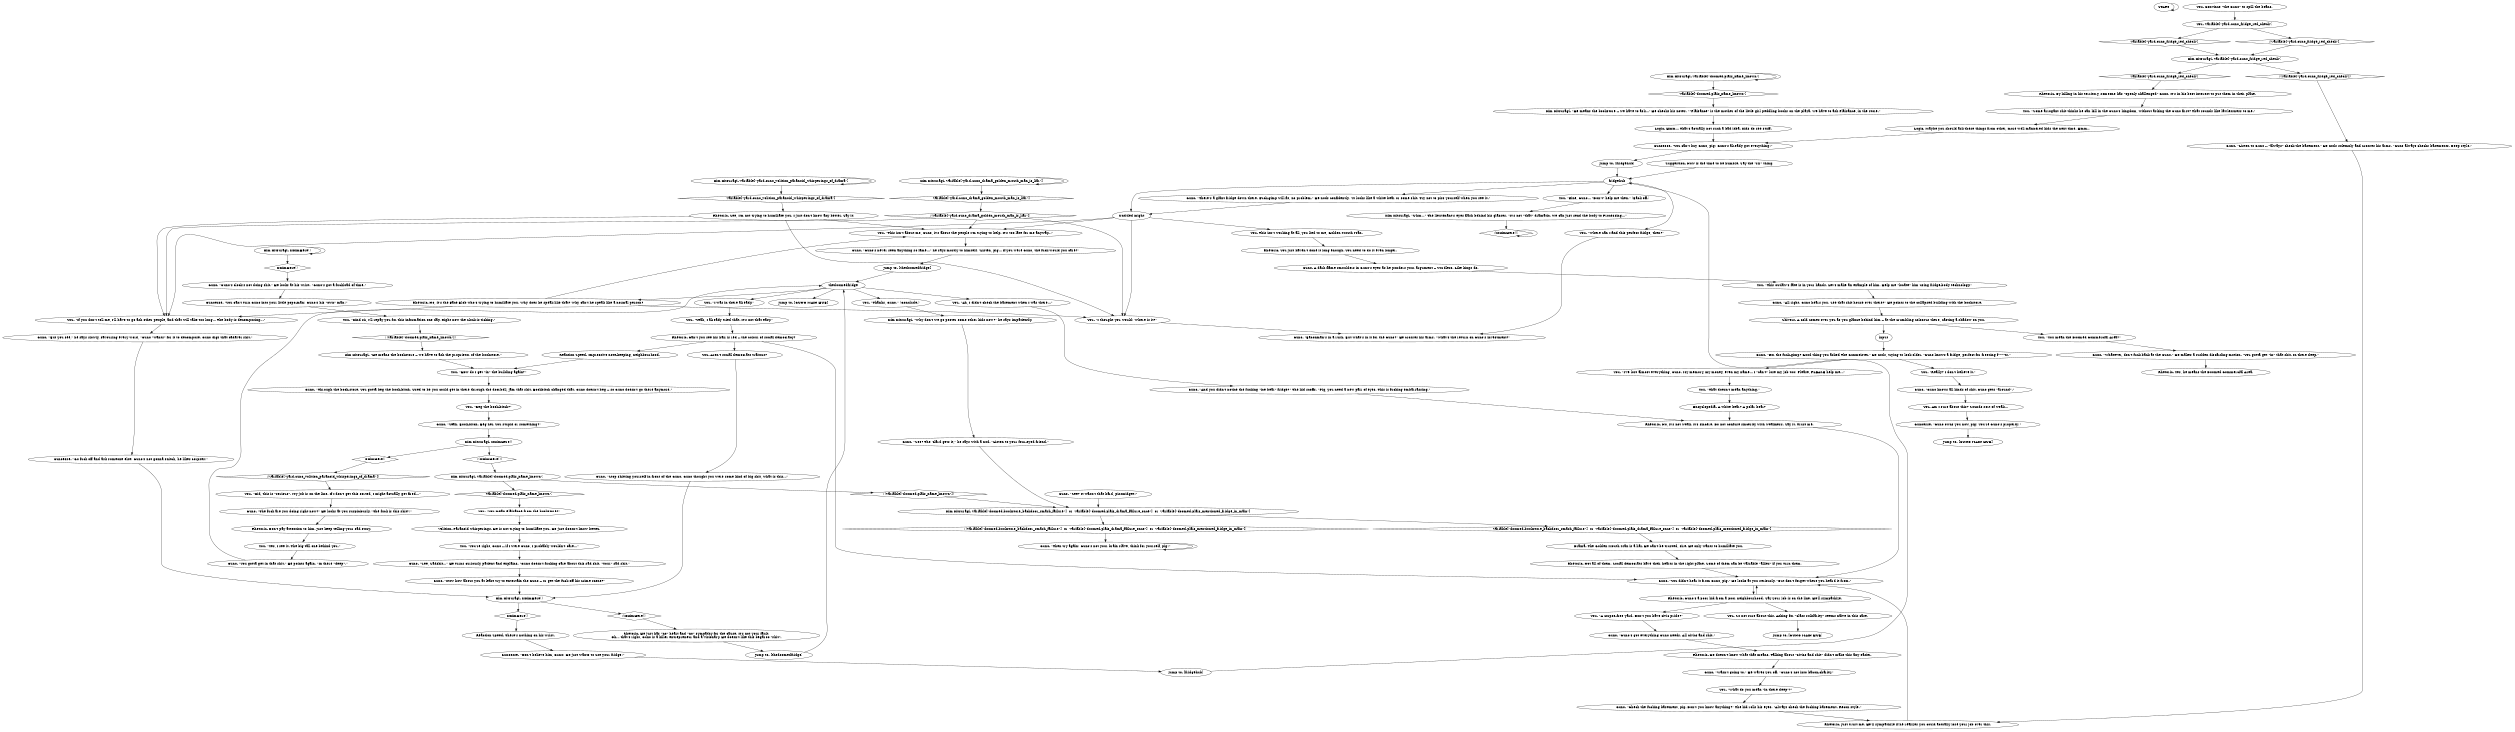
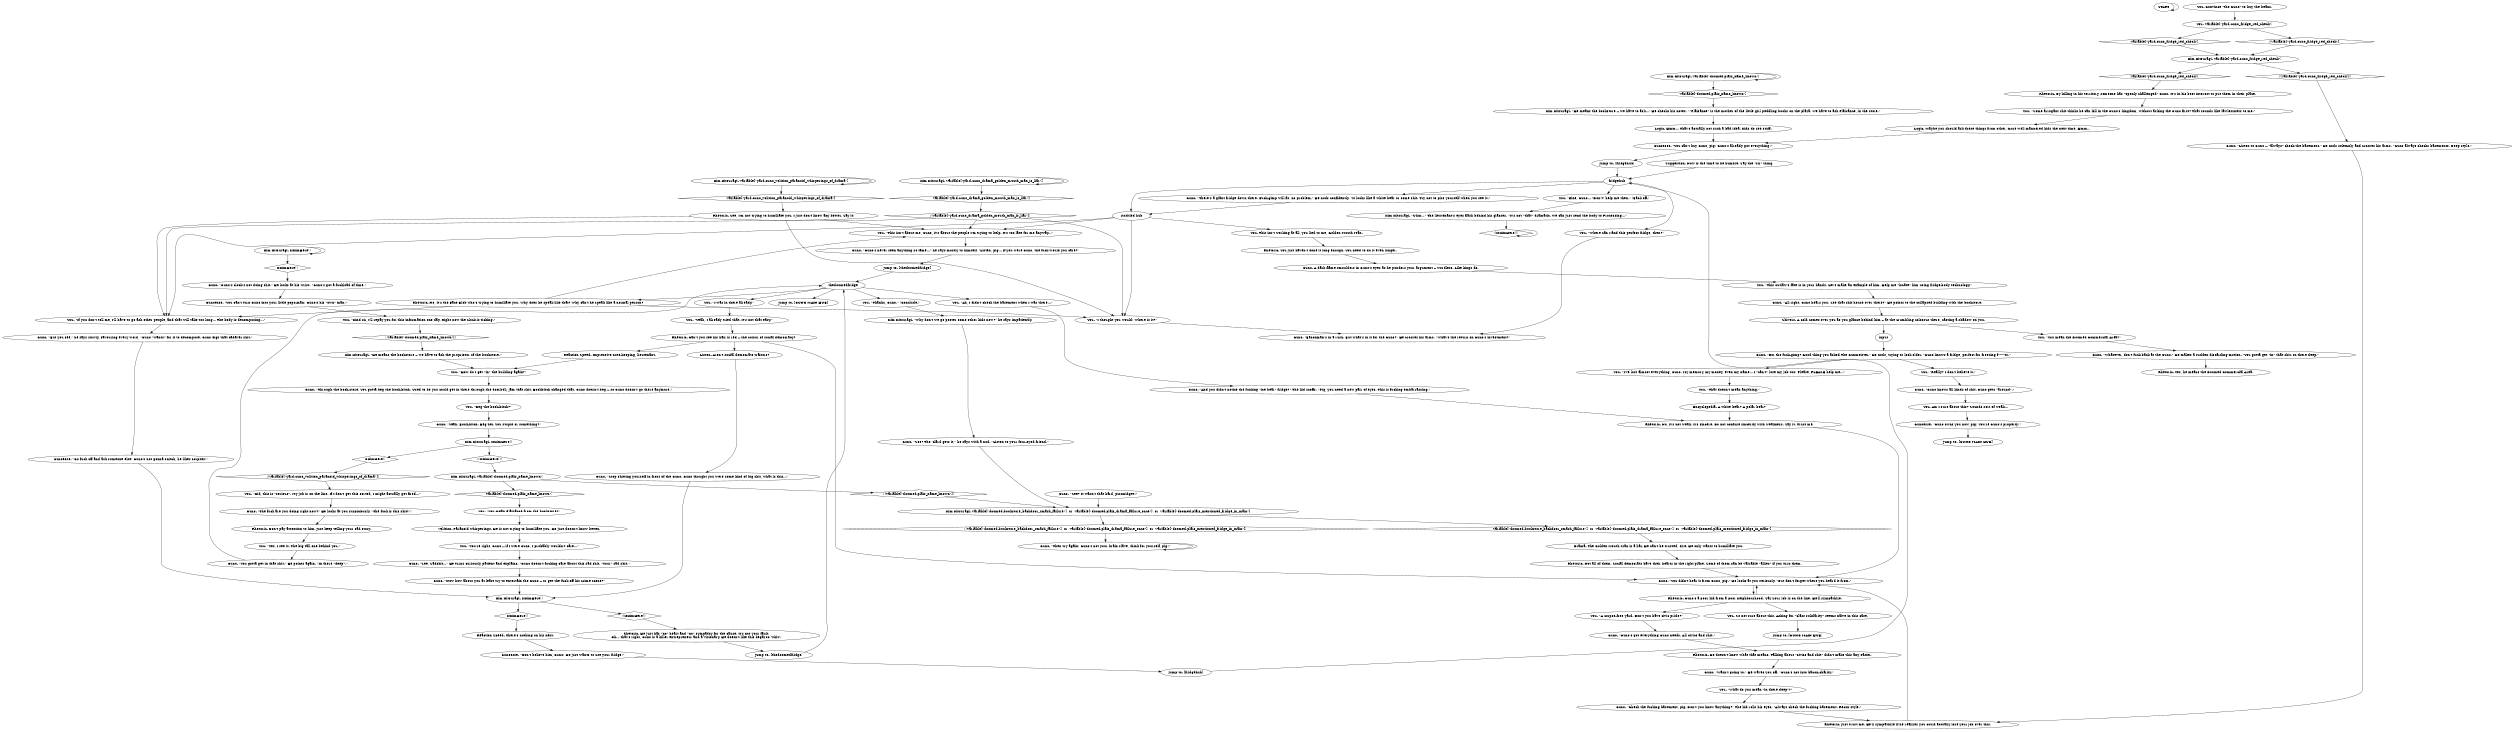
(2235, 7) -> (2235, 7)
(1132, 216) -> (1132, 216)
(610, 355) -> (610, 355)
(735, 355) -> (735, 355)
(516, 636) -> (516, 636)
